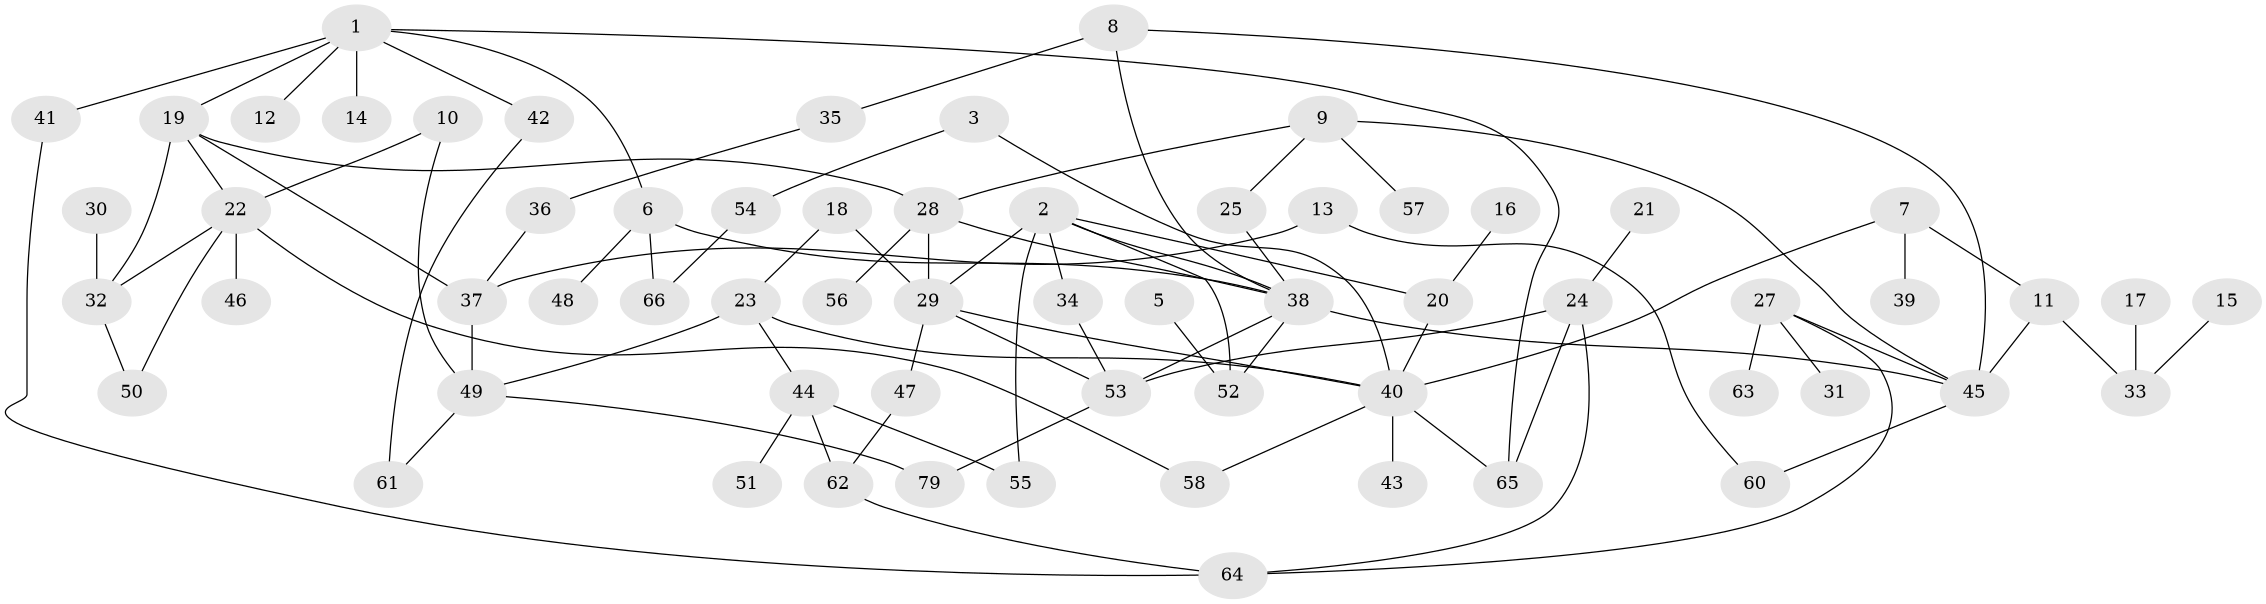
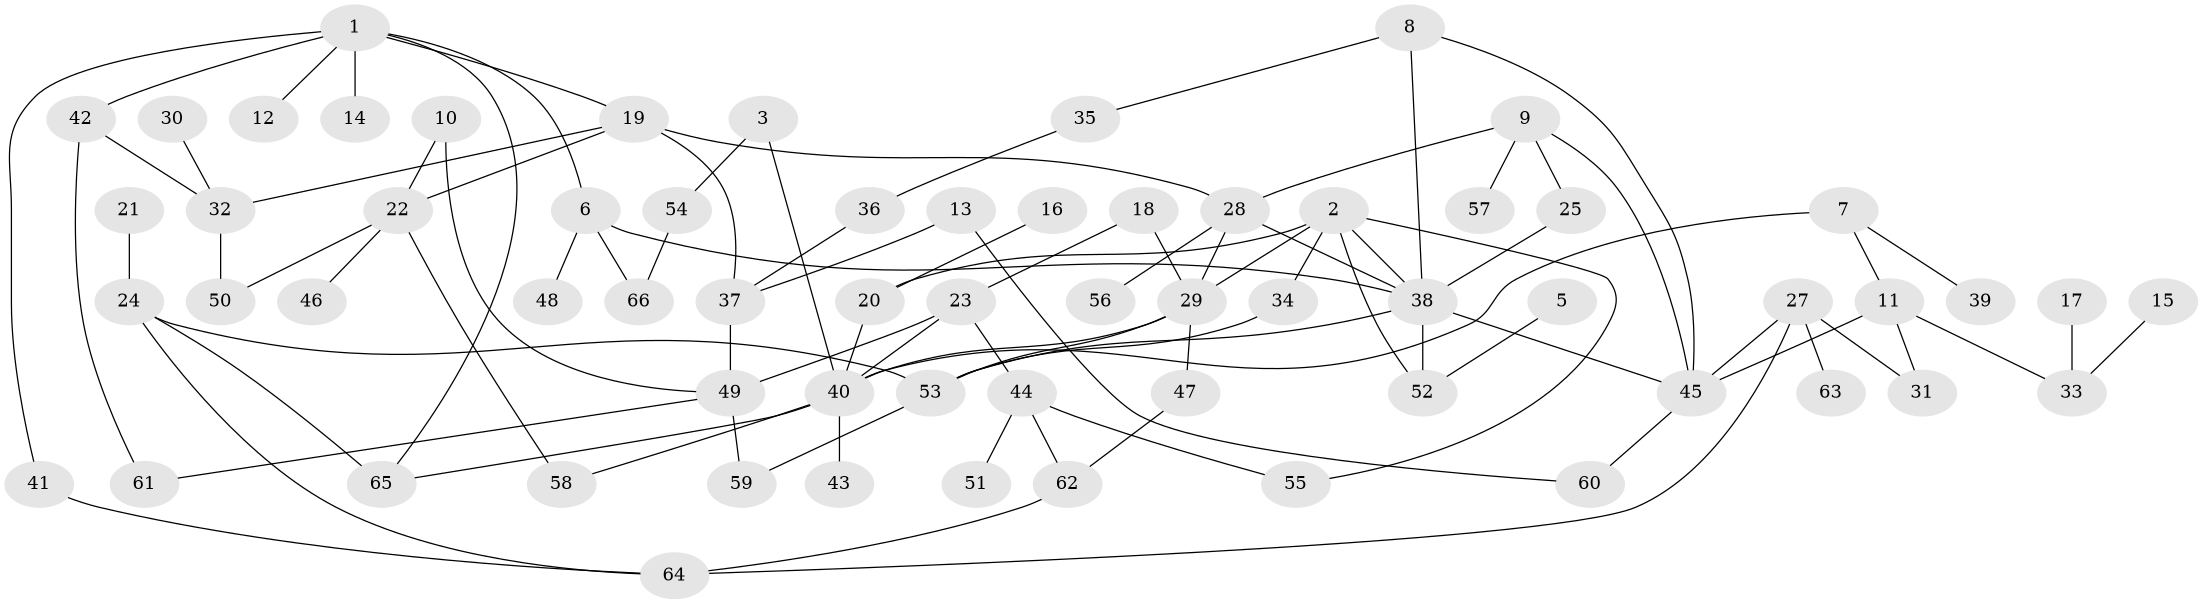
(166, 256) -> (151, 165)
none -> (1906, 347)
(930, 484) -> (742, 484)
